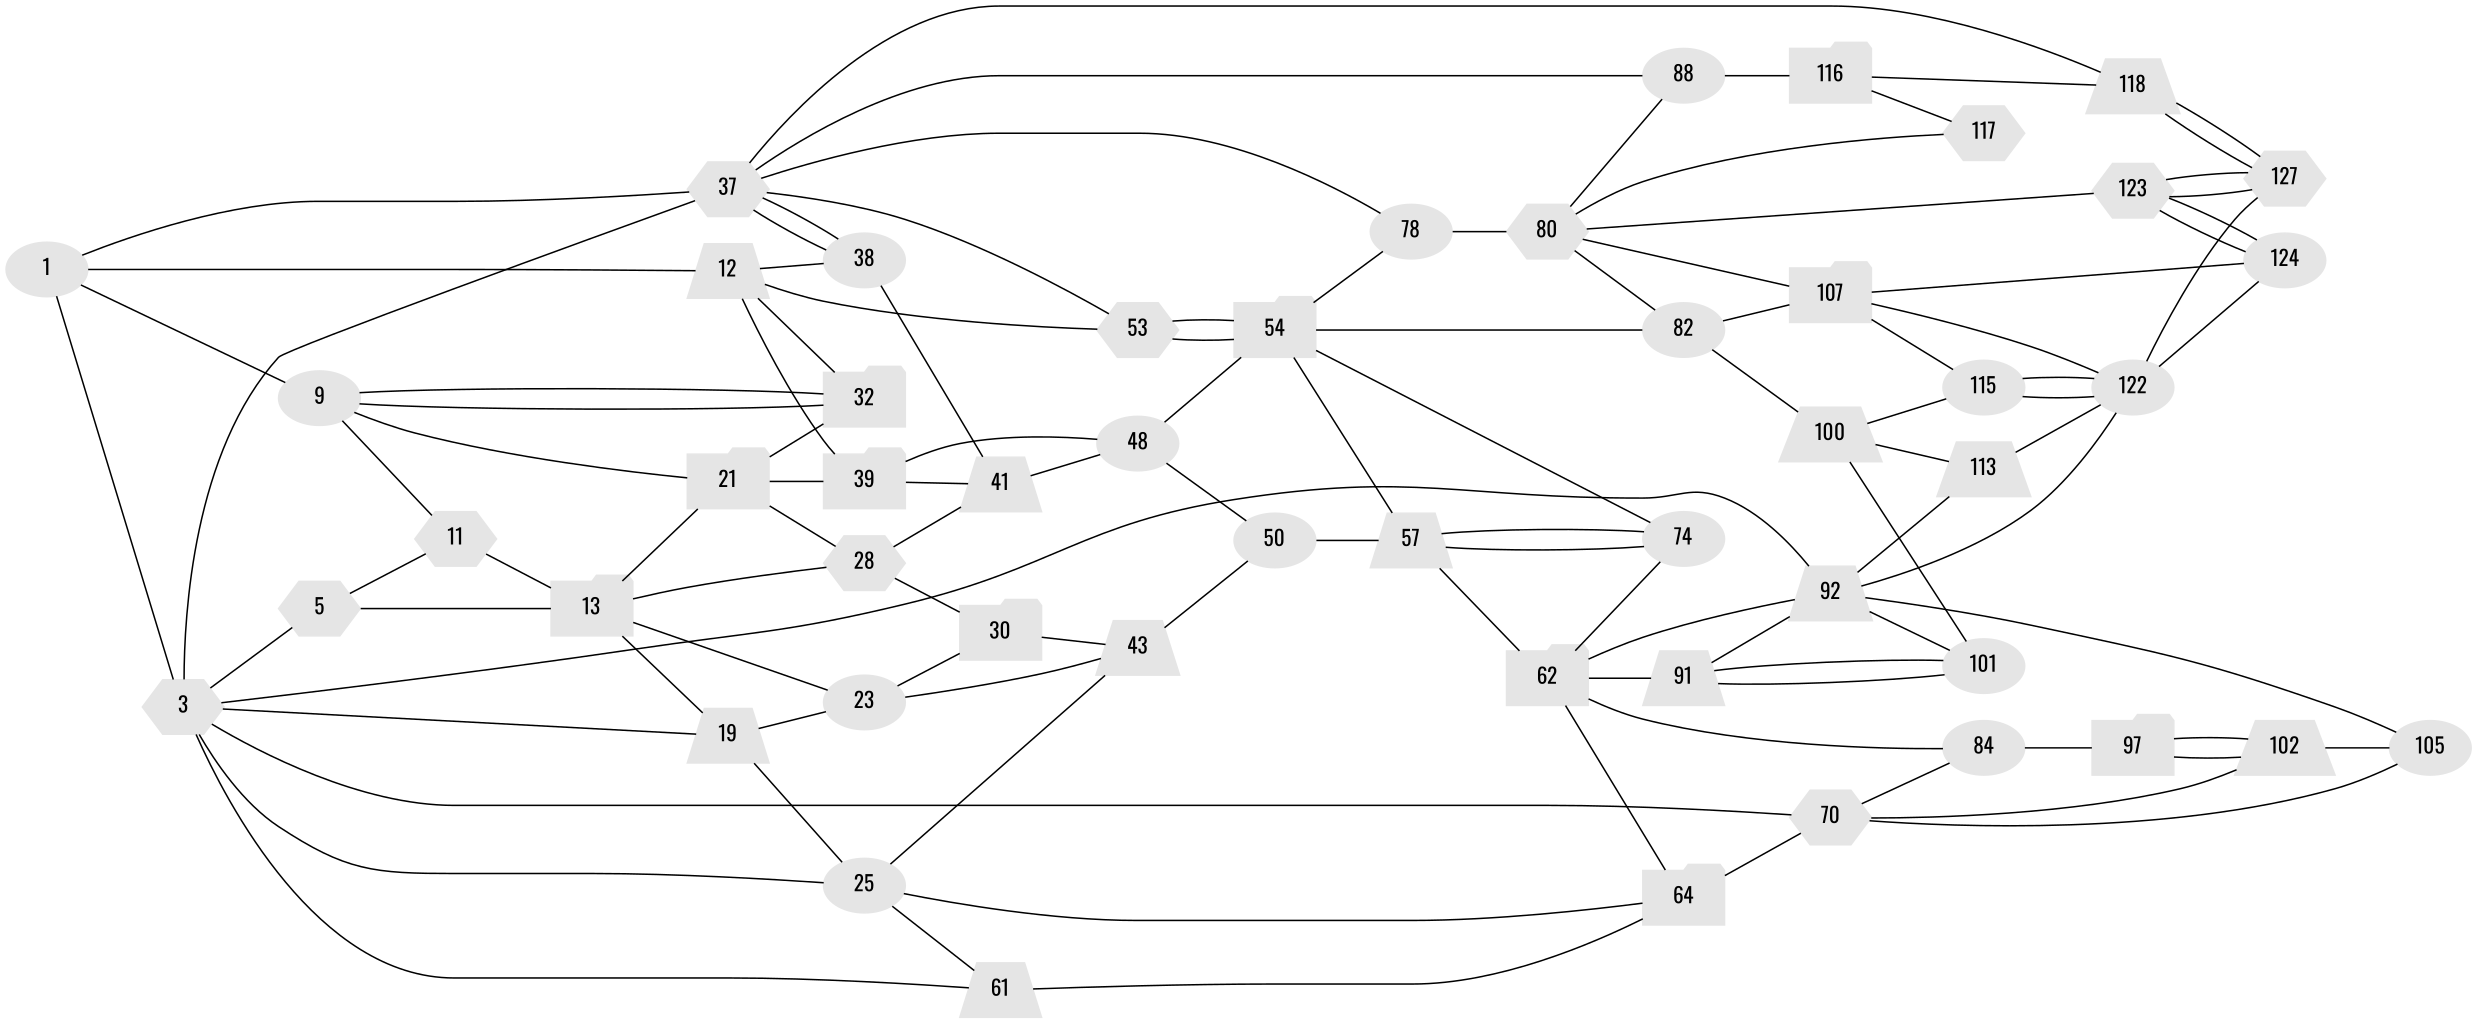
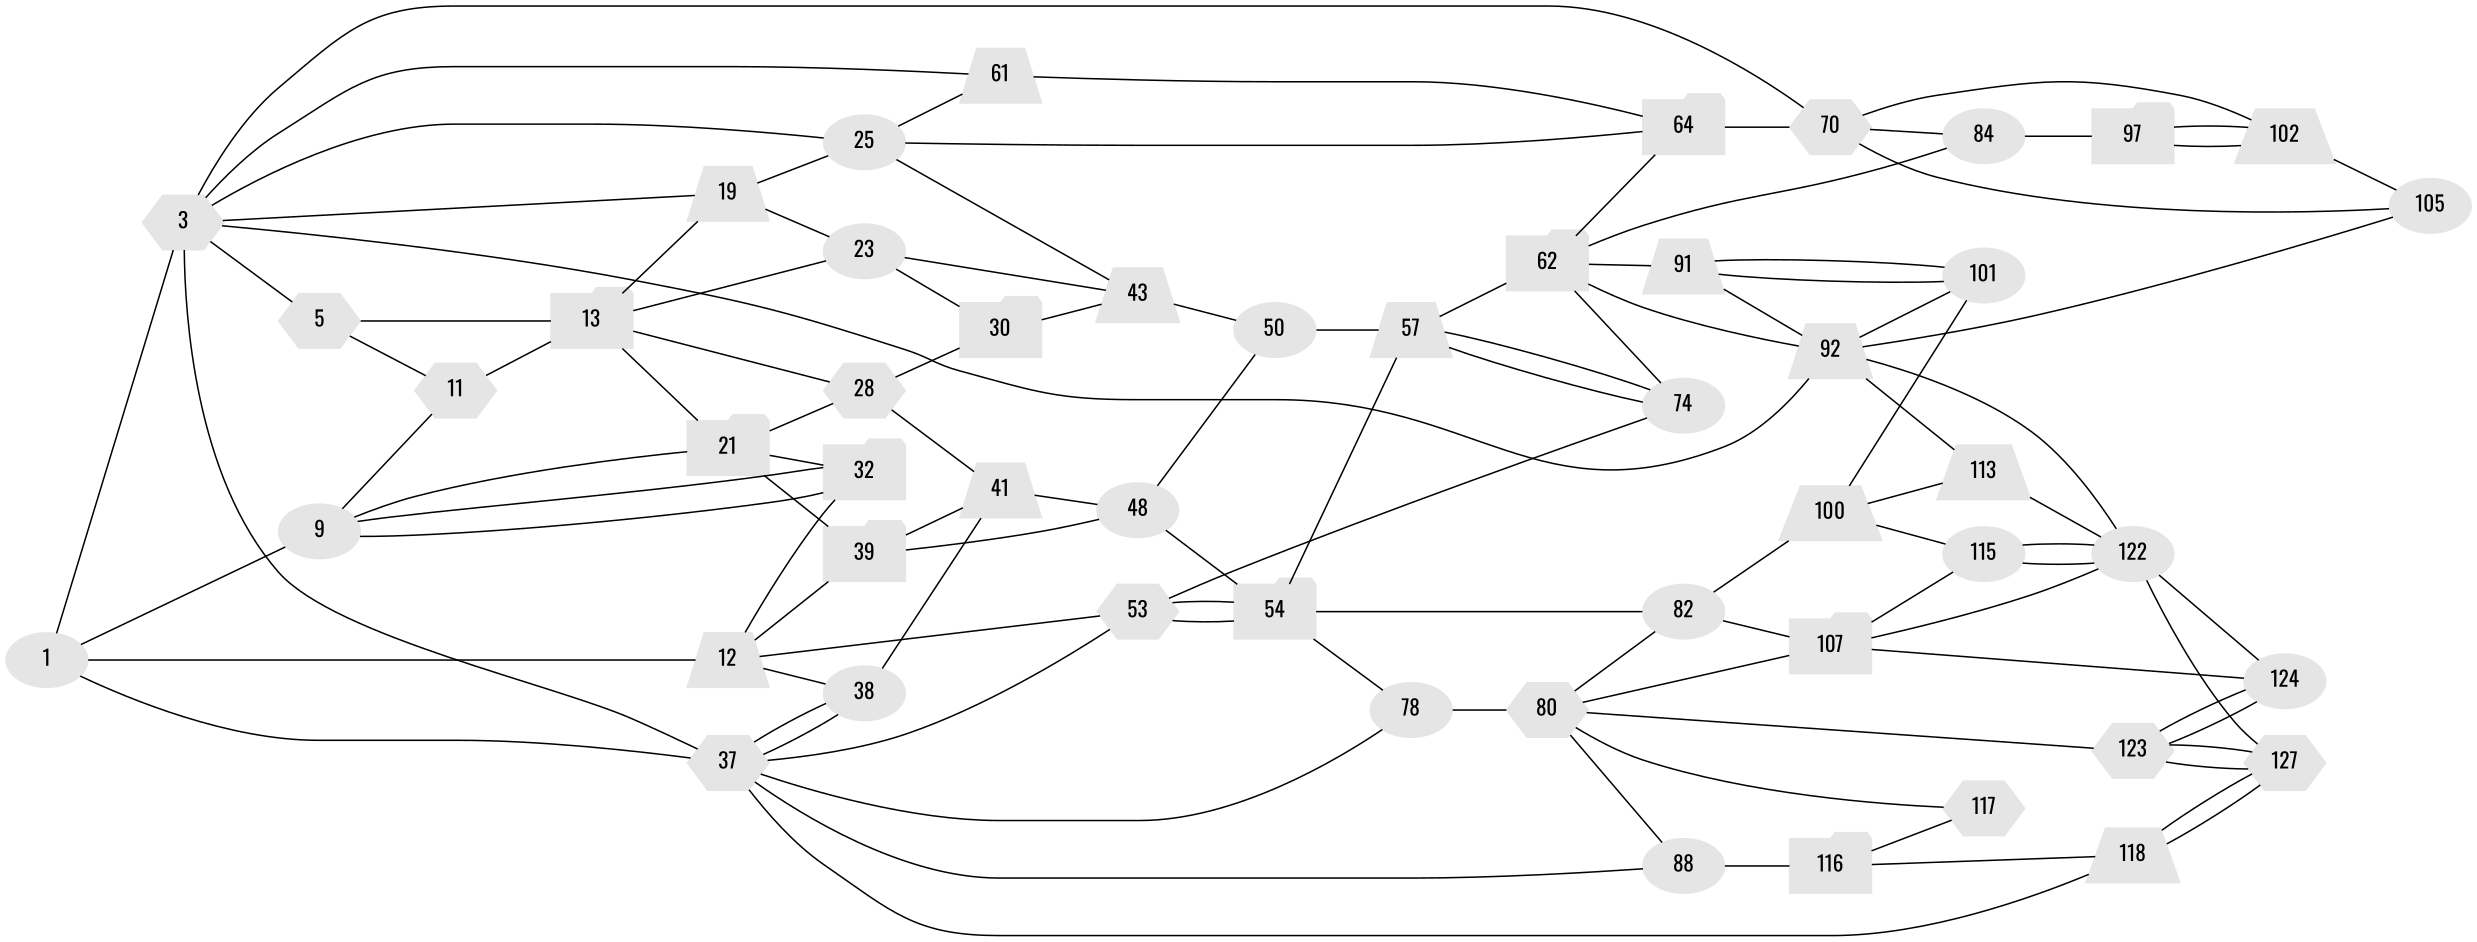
(1483, 437) -> (1407, 504)
